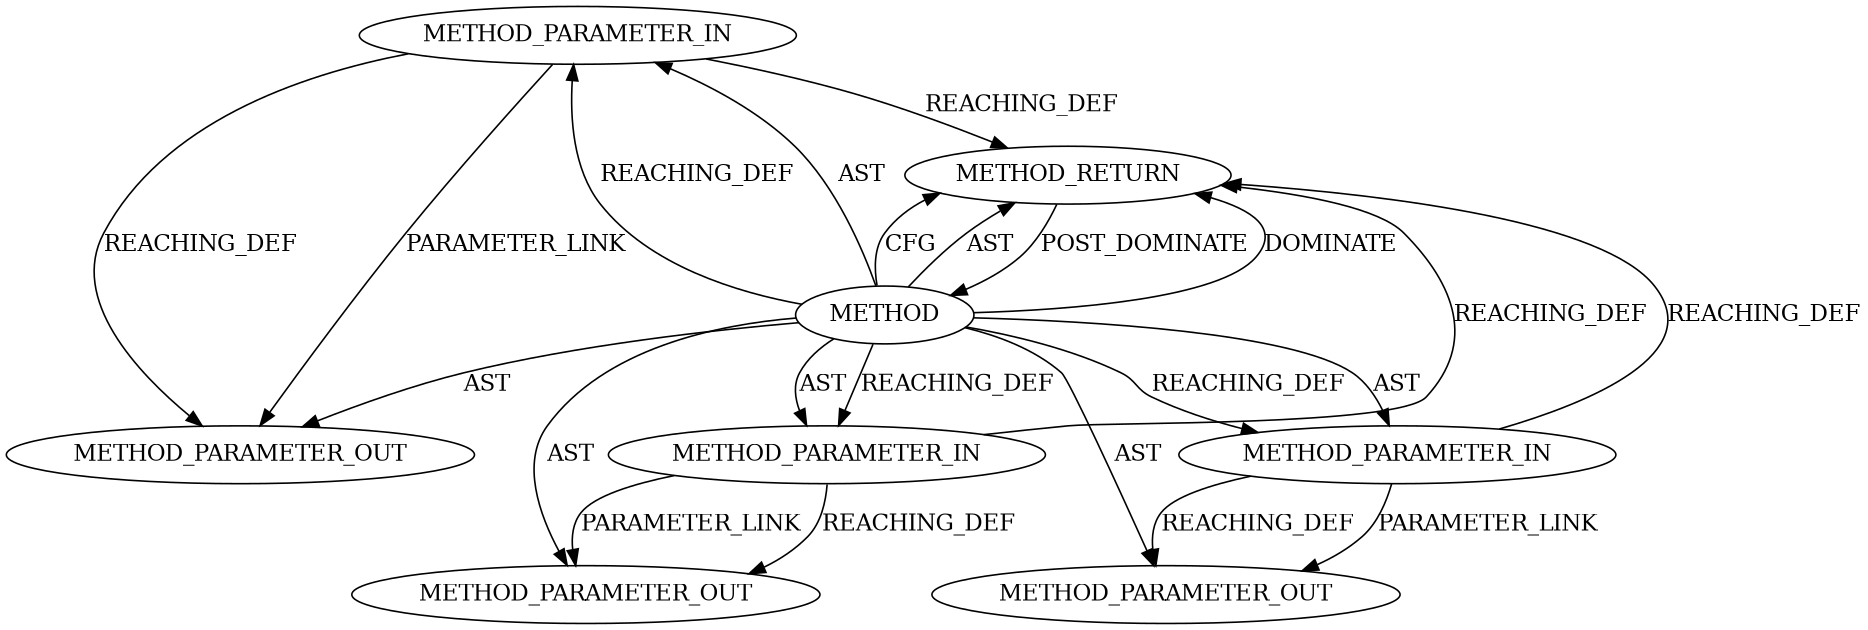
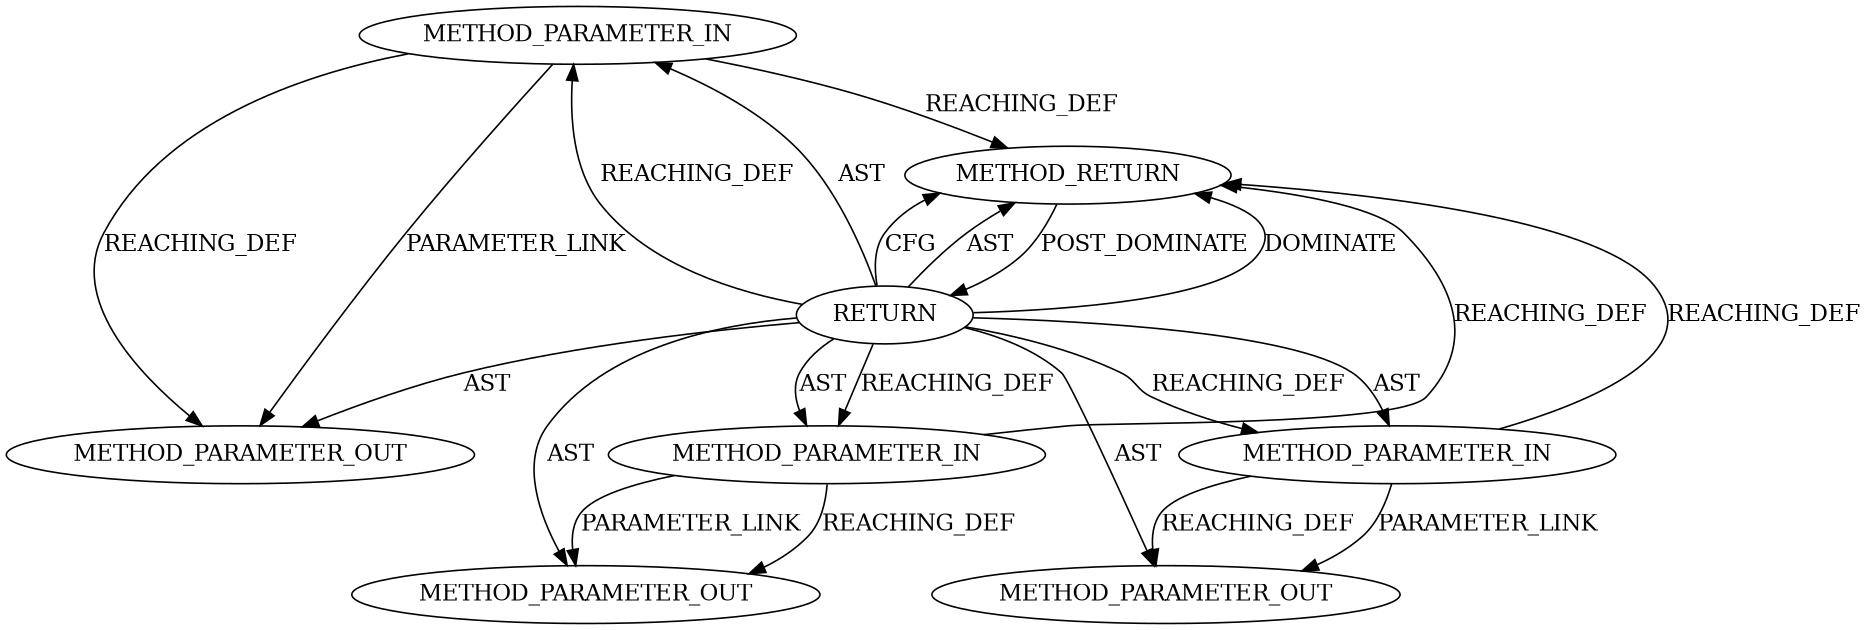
(885, 315) -> (885, 315)
